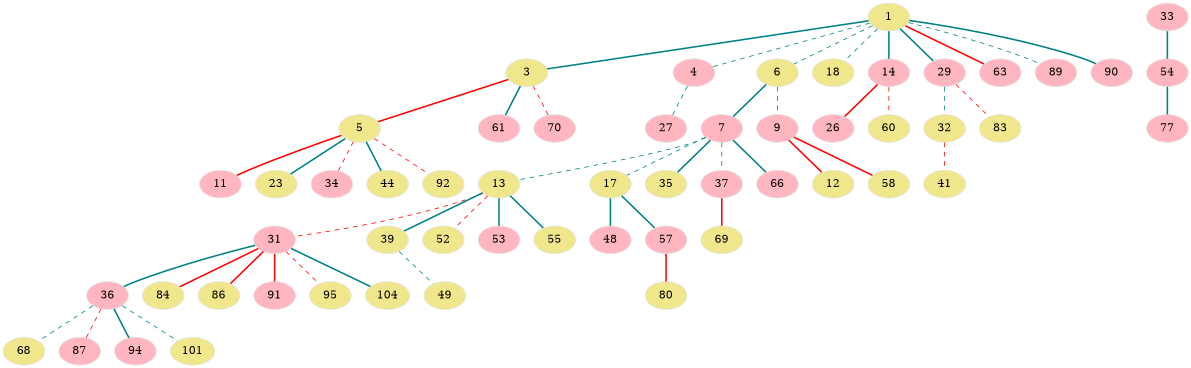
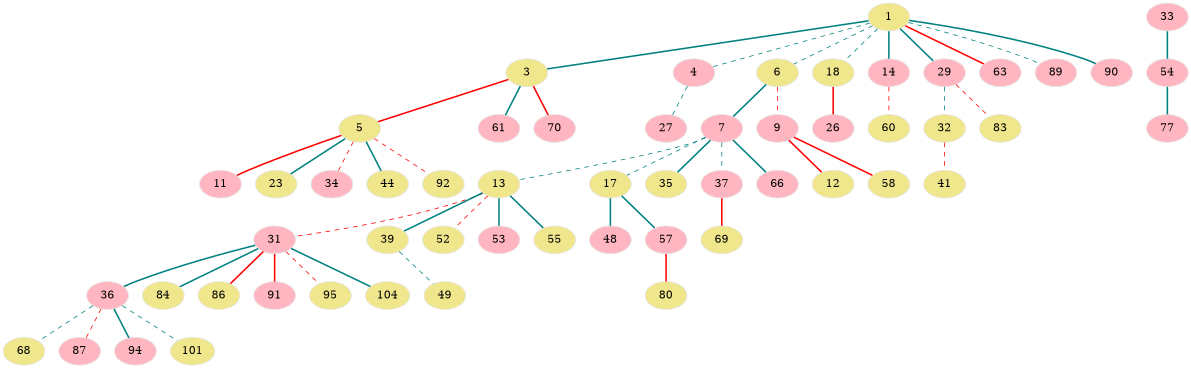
(861, 100) -> (833, 101)
(541, 101) -> (541, 101)
(219, 268) -> (219, 268)
